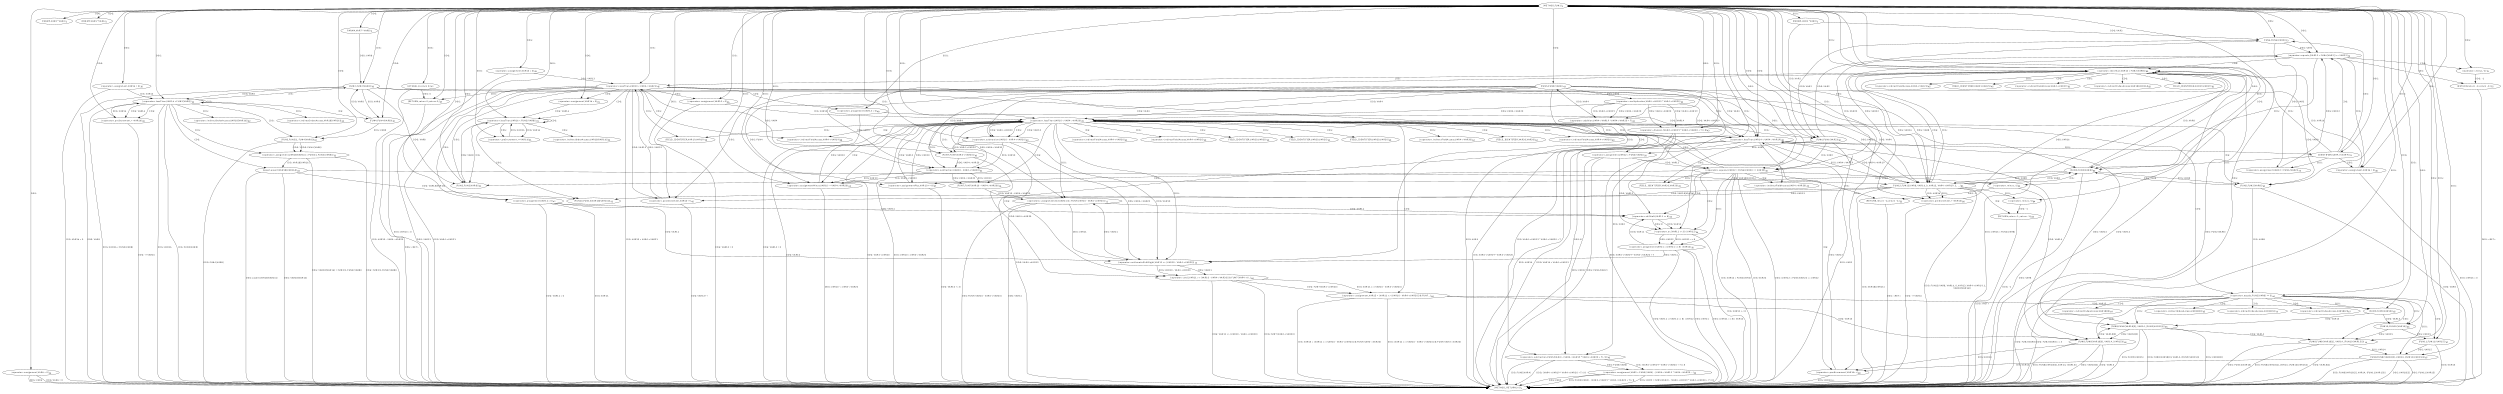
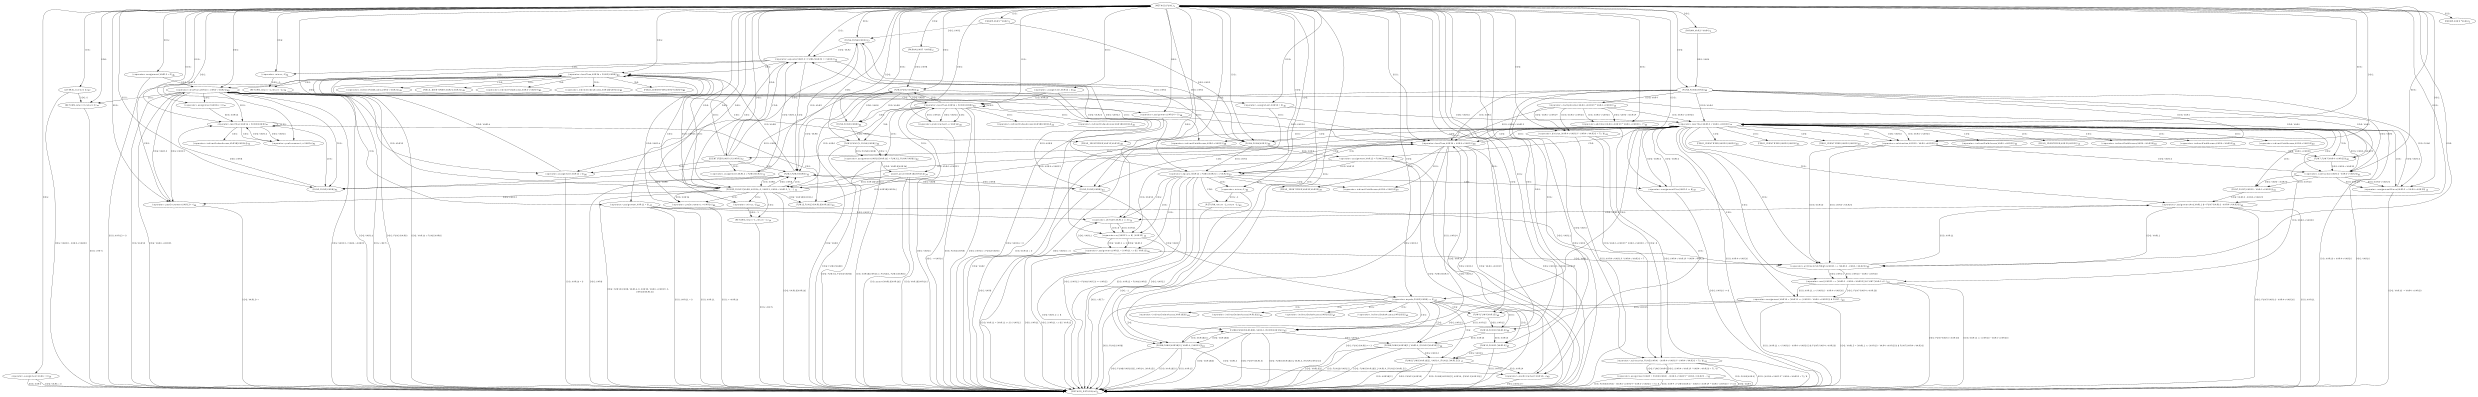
(1576, 104) -> (1697, 59)
